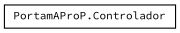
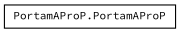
(90, 17) -> (90, 17)
